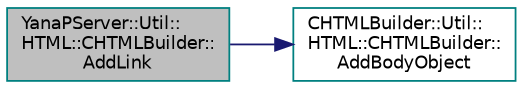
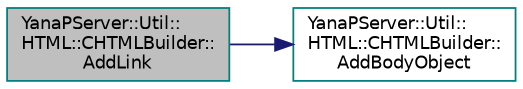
(404, 44) -> (404, 44)
